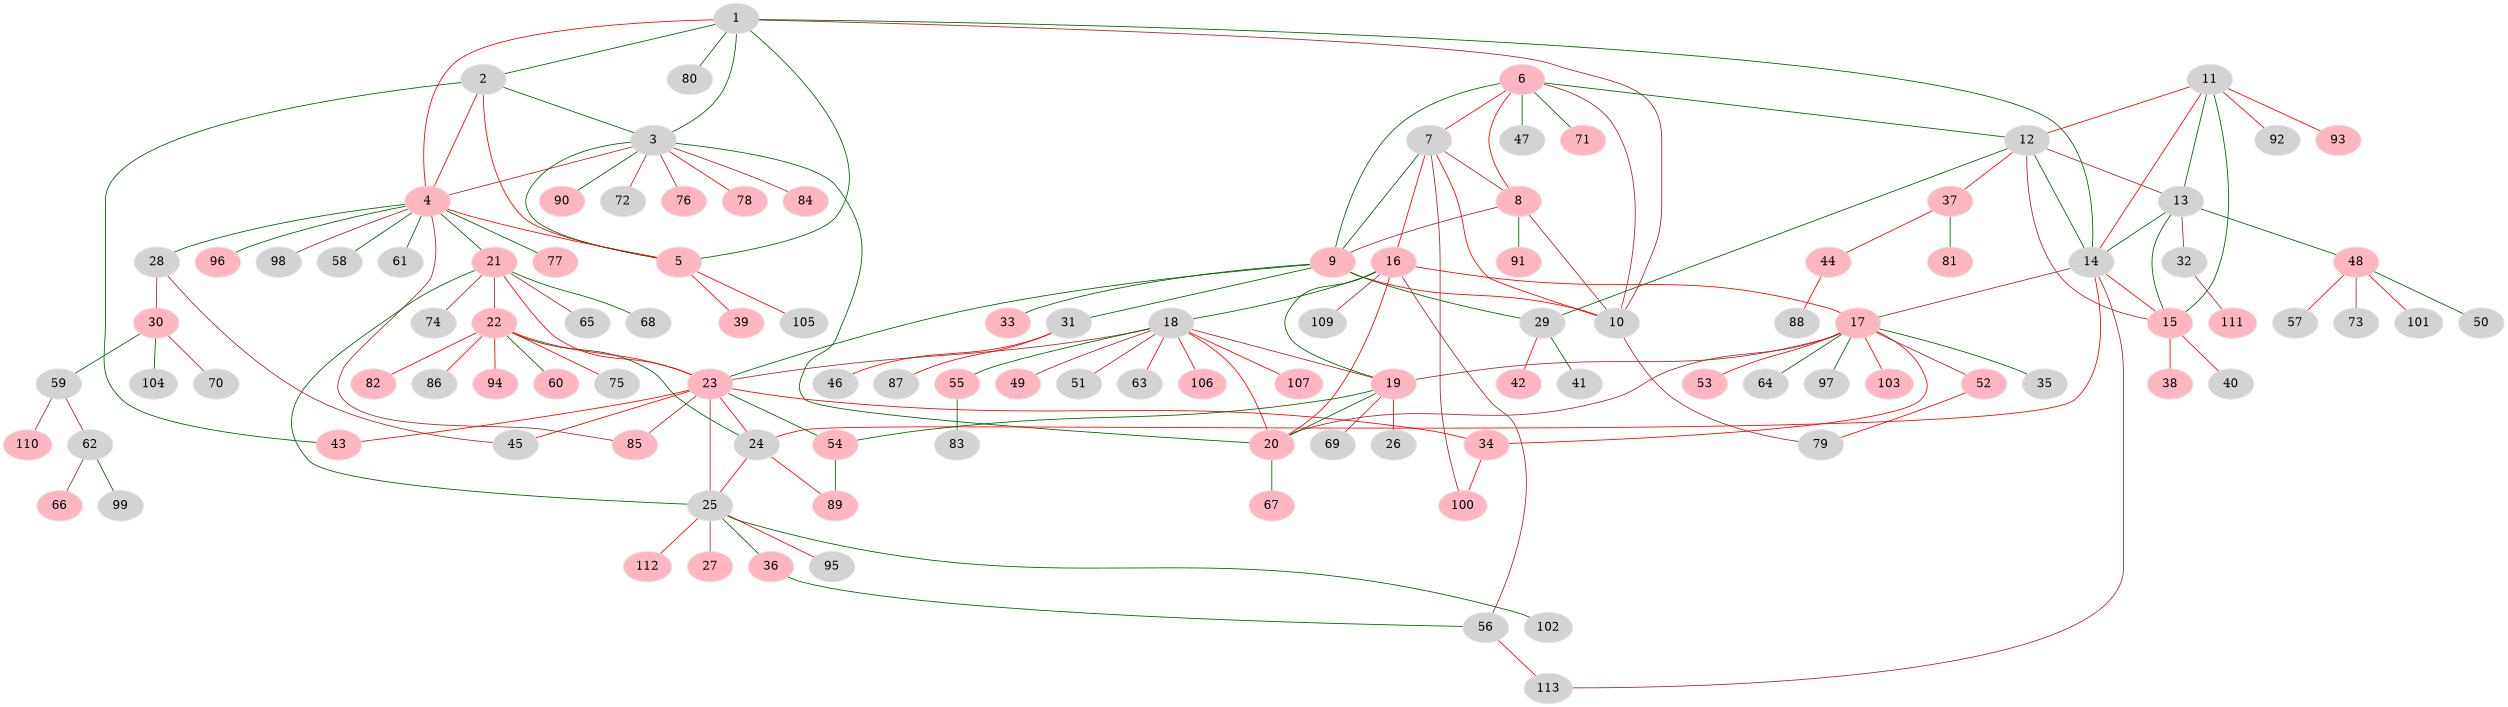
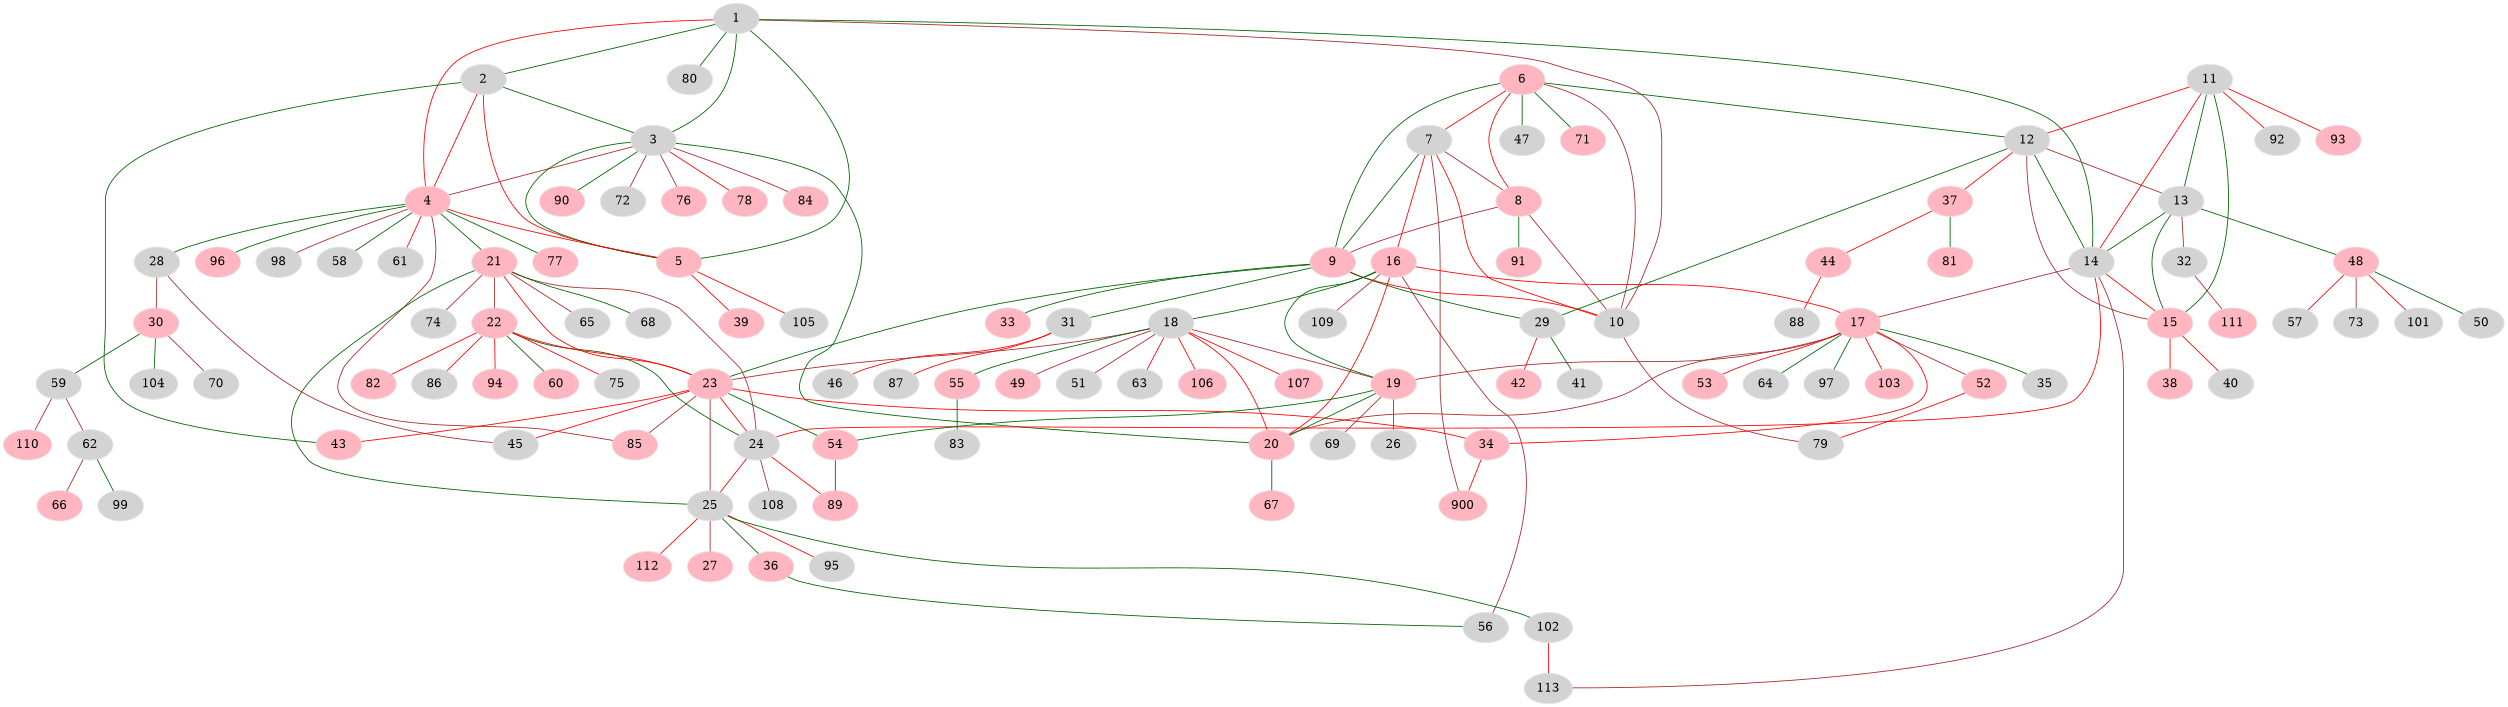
(414, 232) -> (414, 232)
none -> (669, 303)
none -> (773, 506)
(1463, 506) -> (1463, 506)
(1517, 658) -> (1548, 658)
